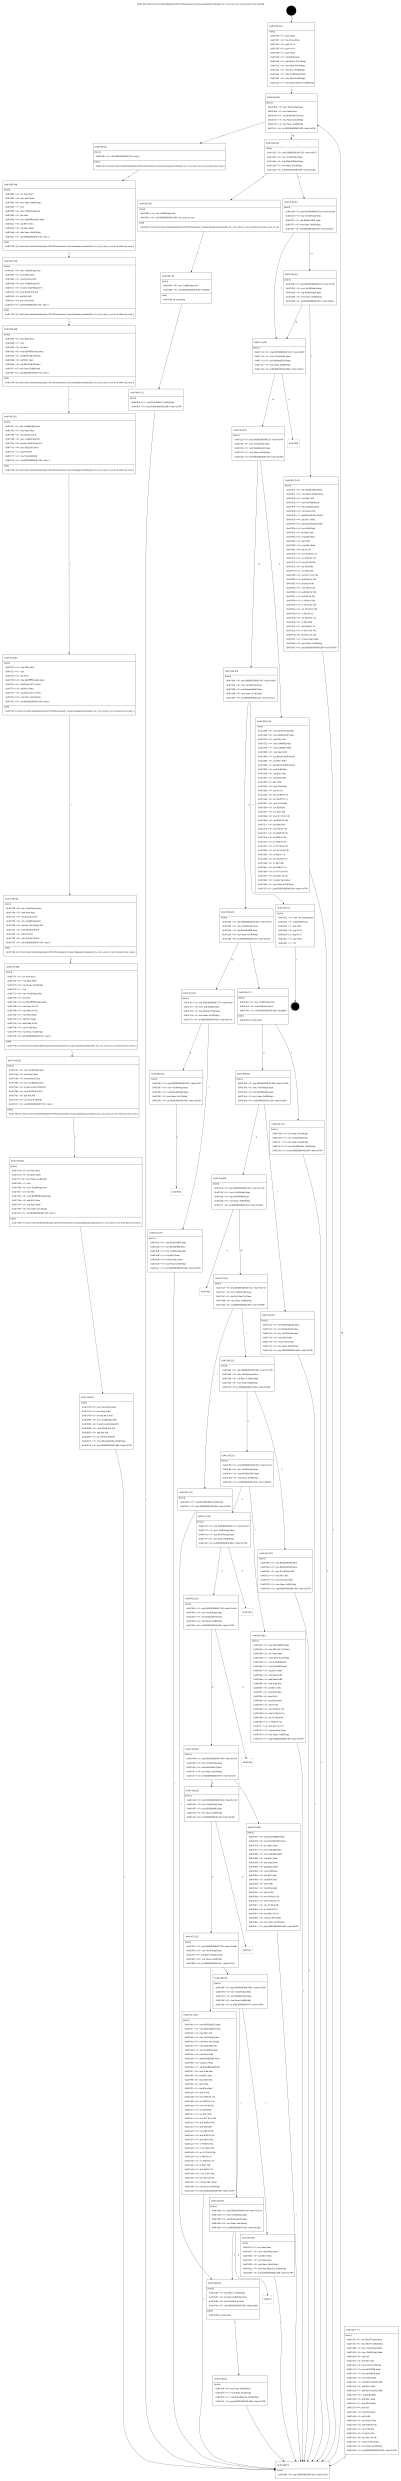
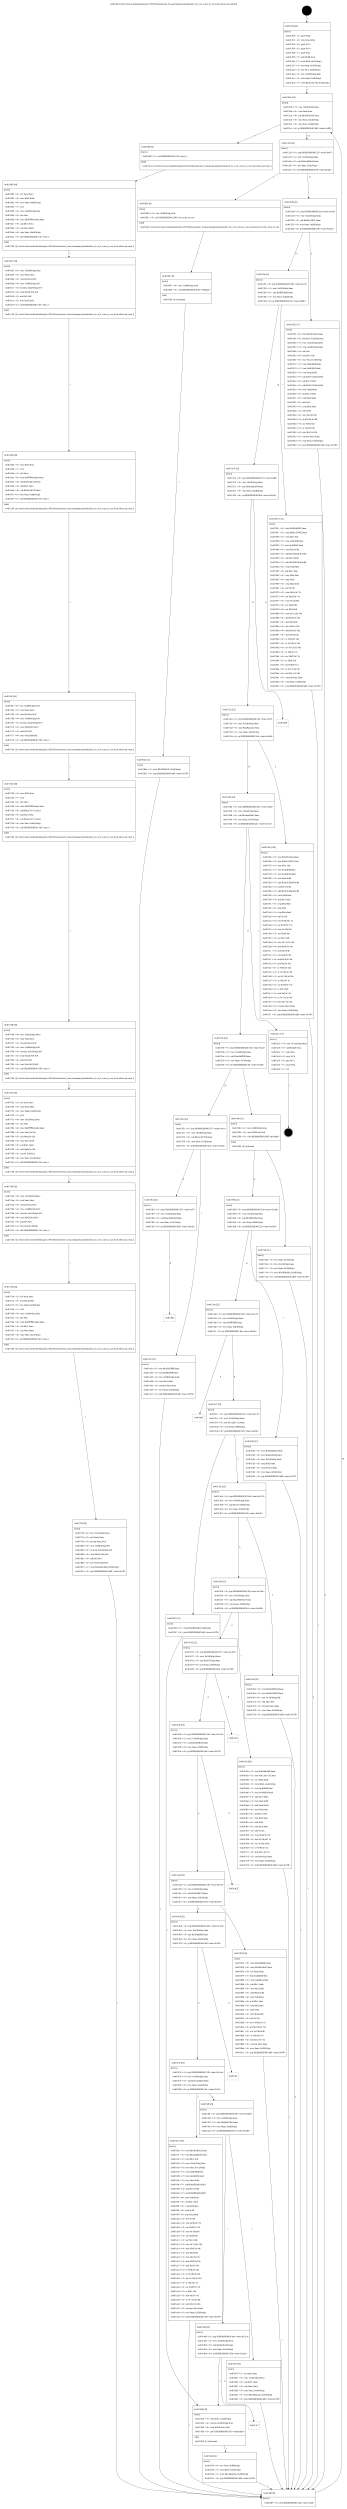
(275, 283) -> (310, 276)
